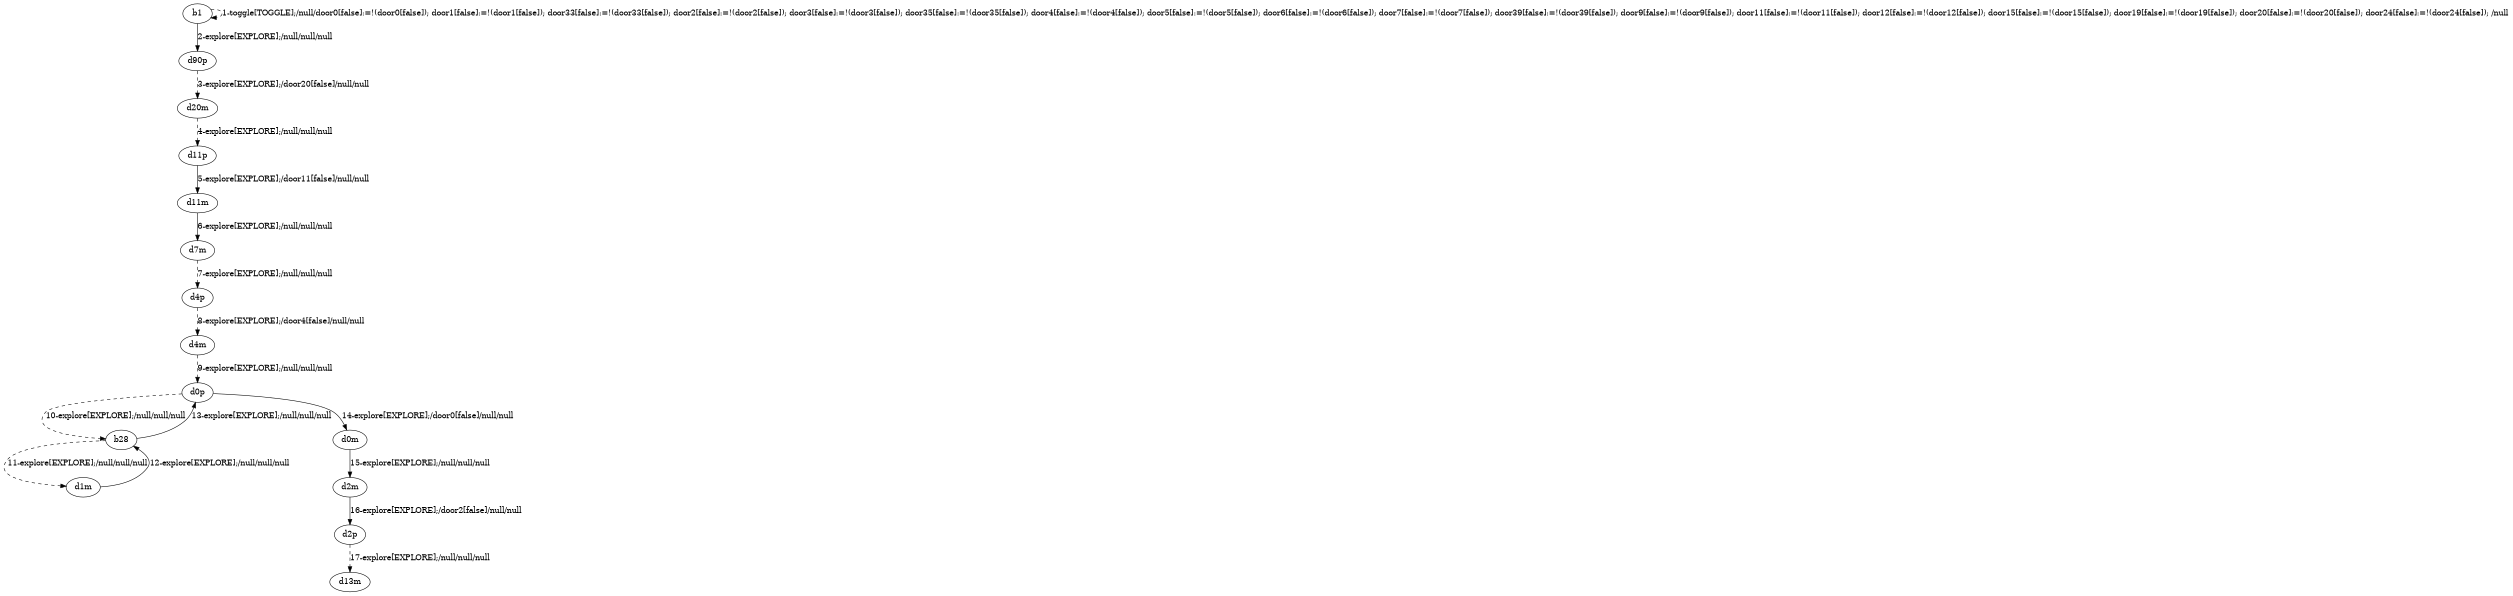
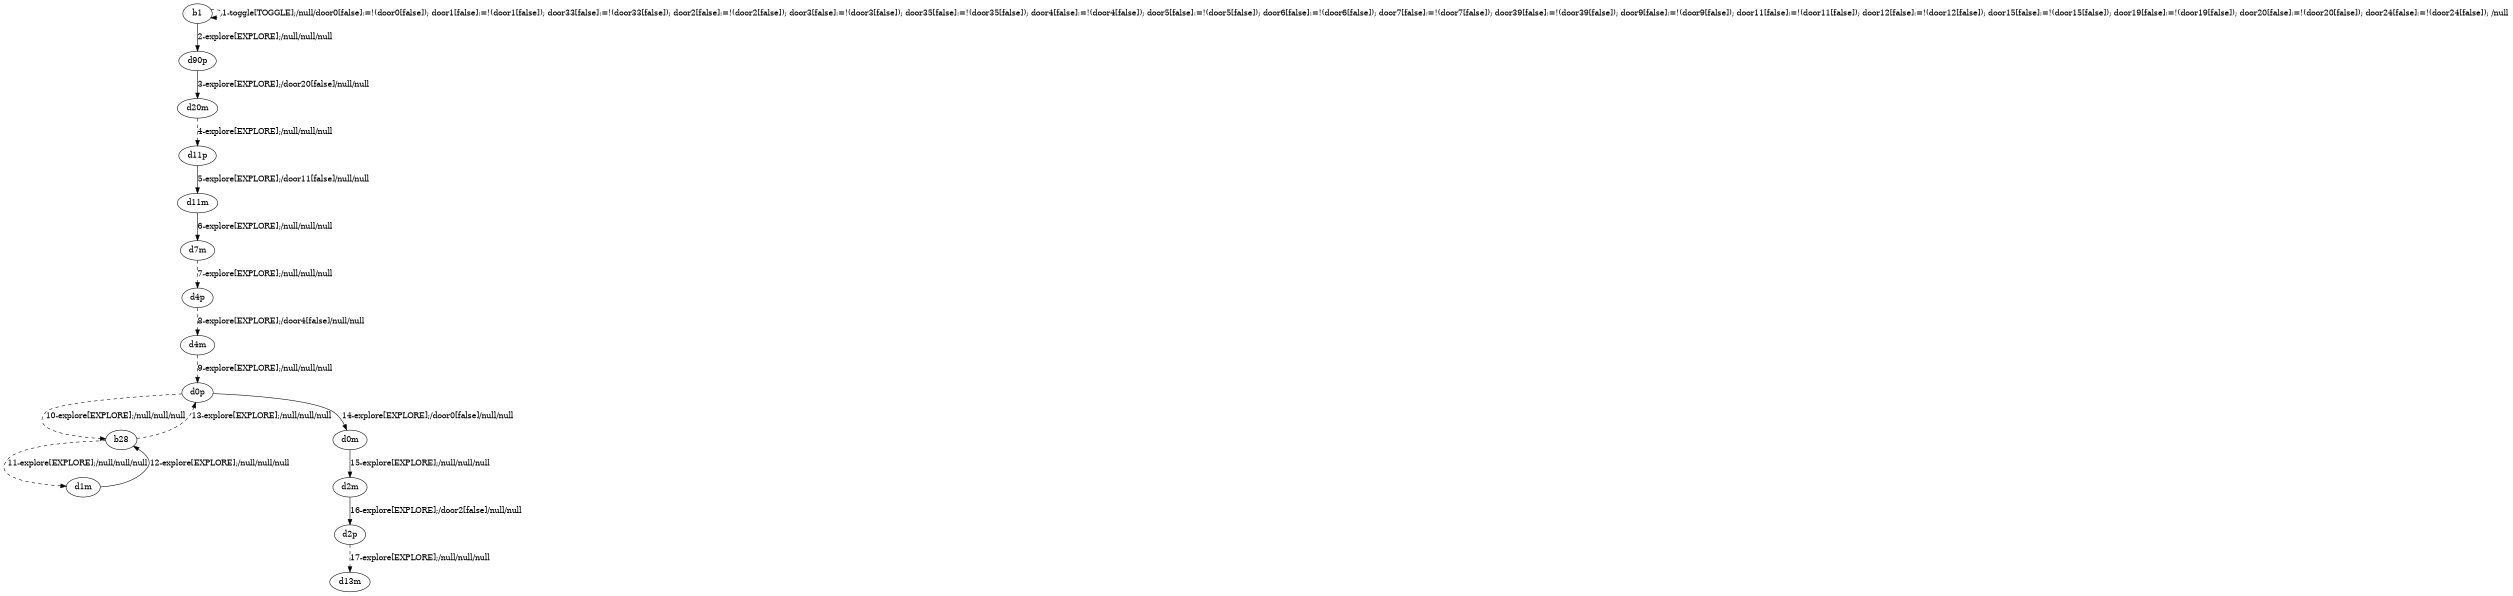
(198, 82) -> (198, 82)
(170, 430) -> (170, 430)
